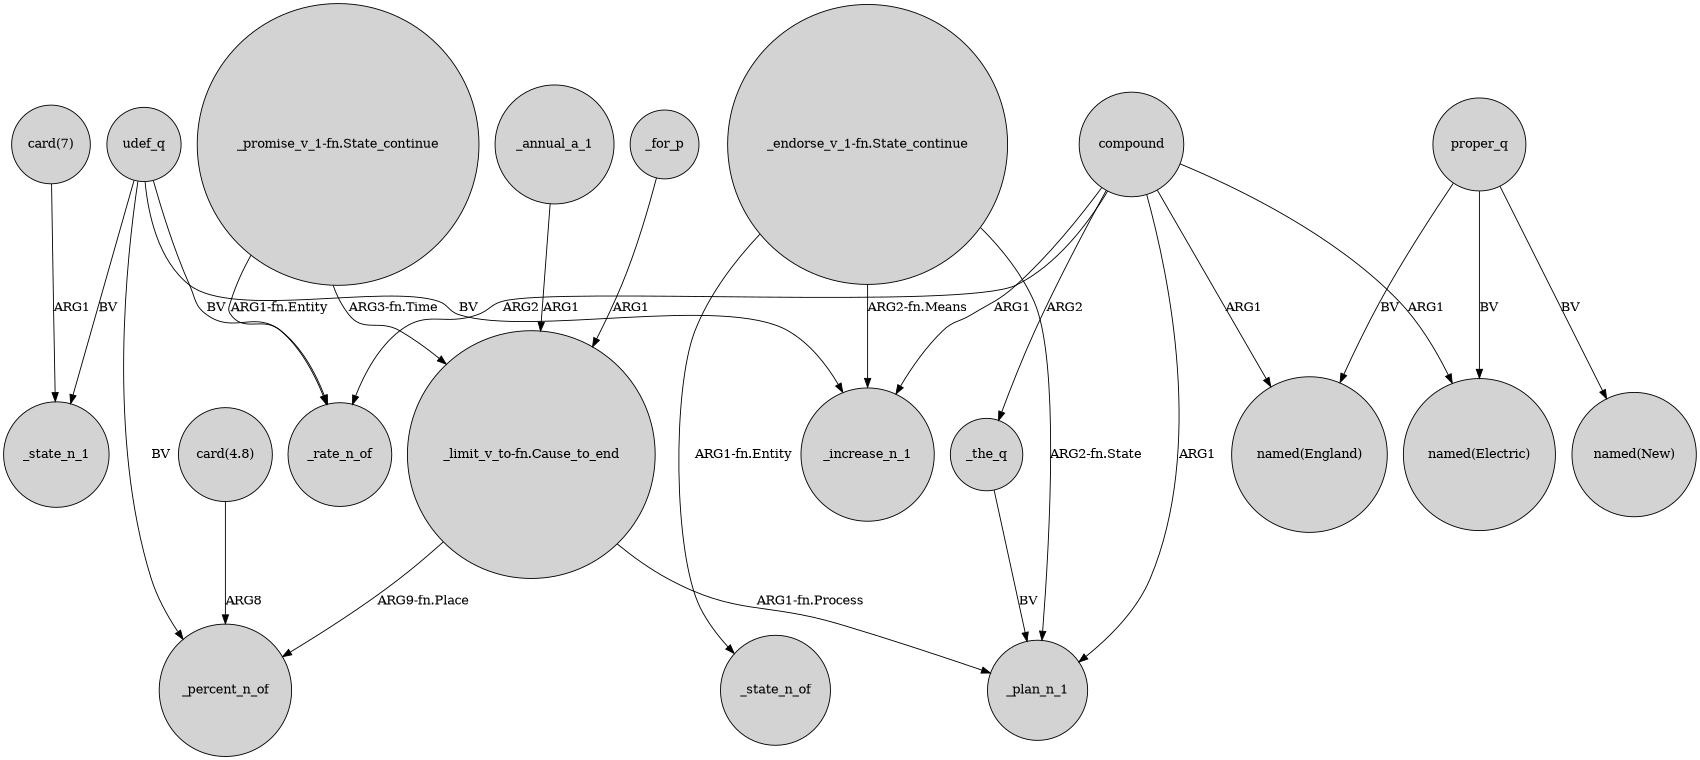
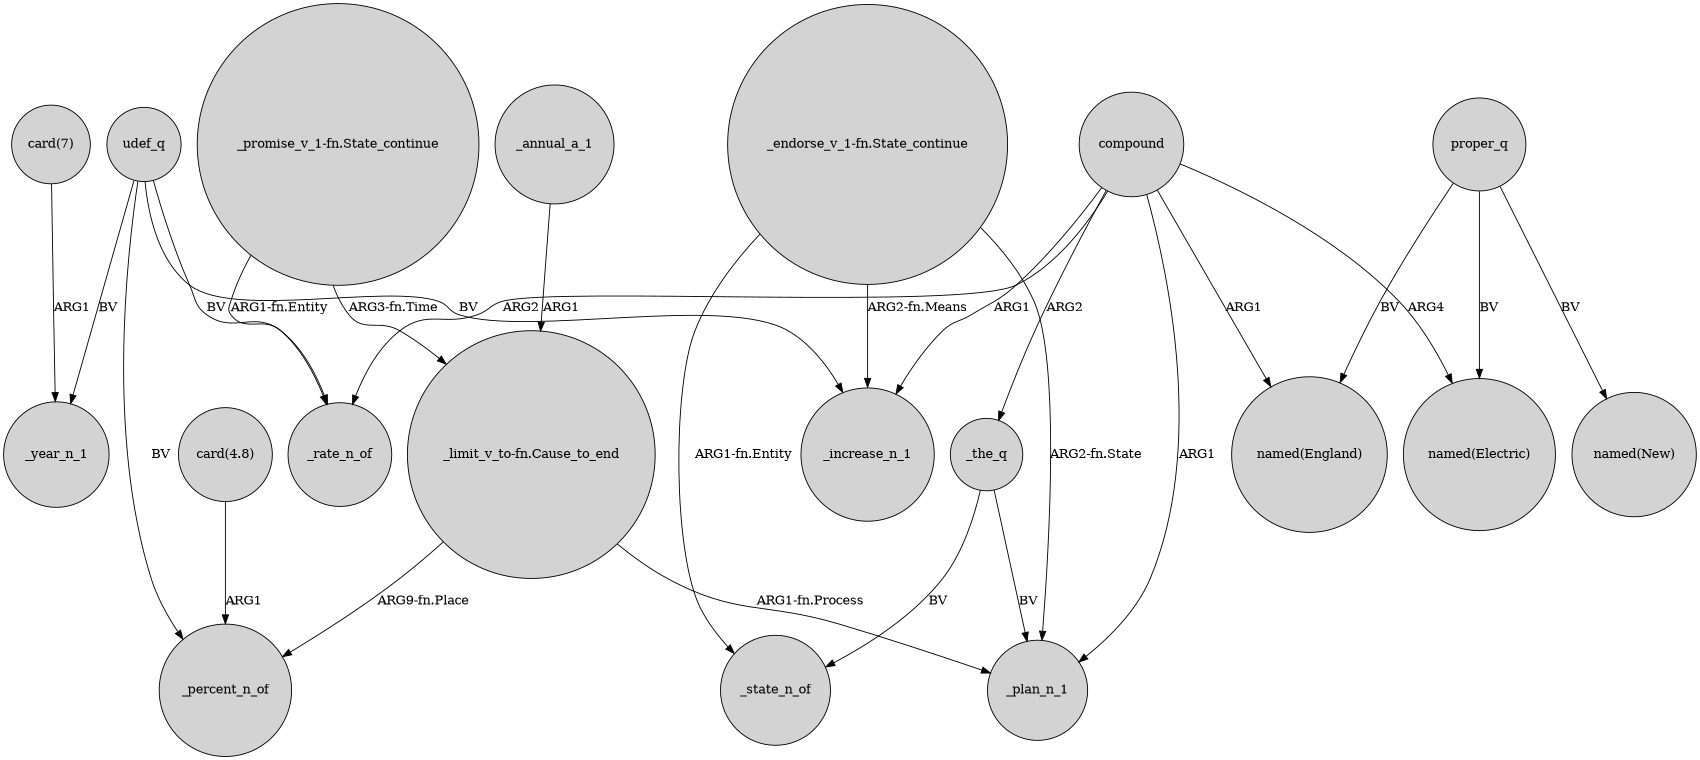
(665, 144) -> none
(1426, 308) -> (1426, 308)
(56, 455) -> (56, 455)
none -> (929, 594)
(244, 601) -> (244, 601)
